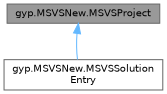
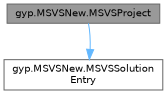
(77, 46) -> (90, 36)
